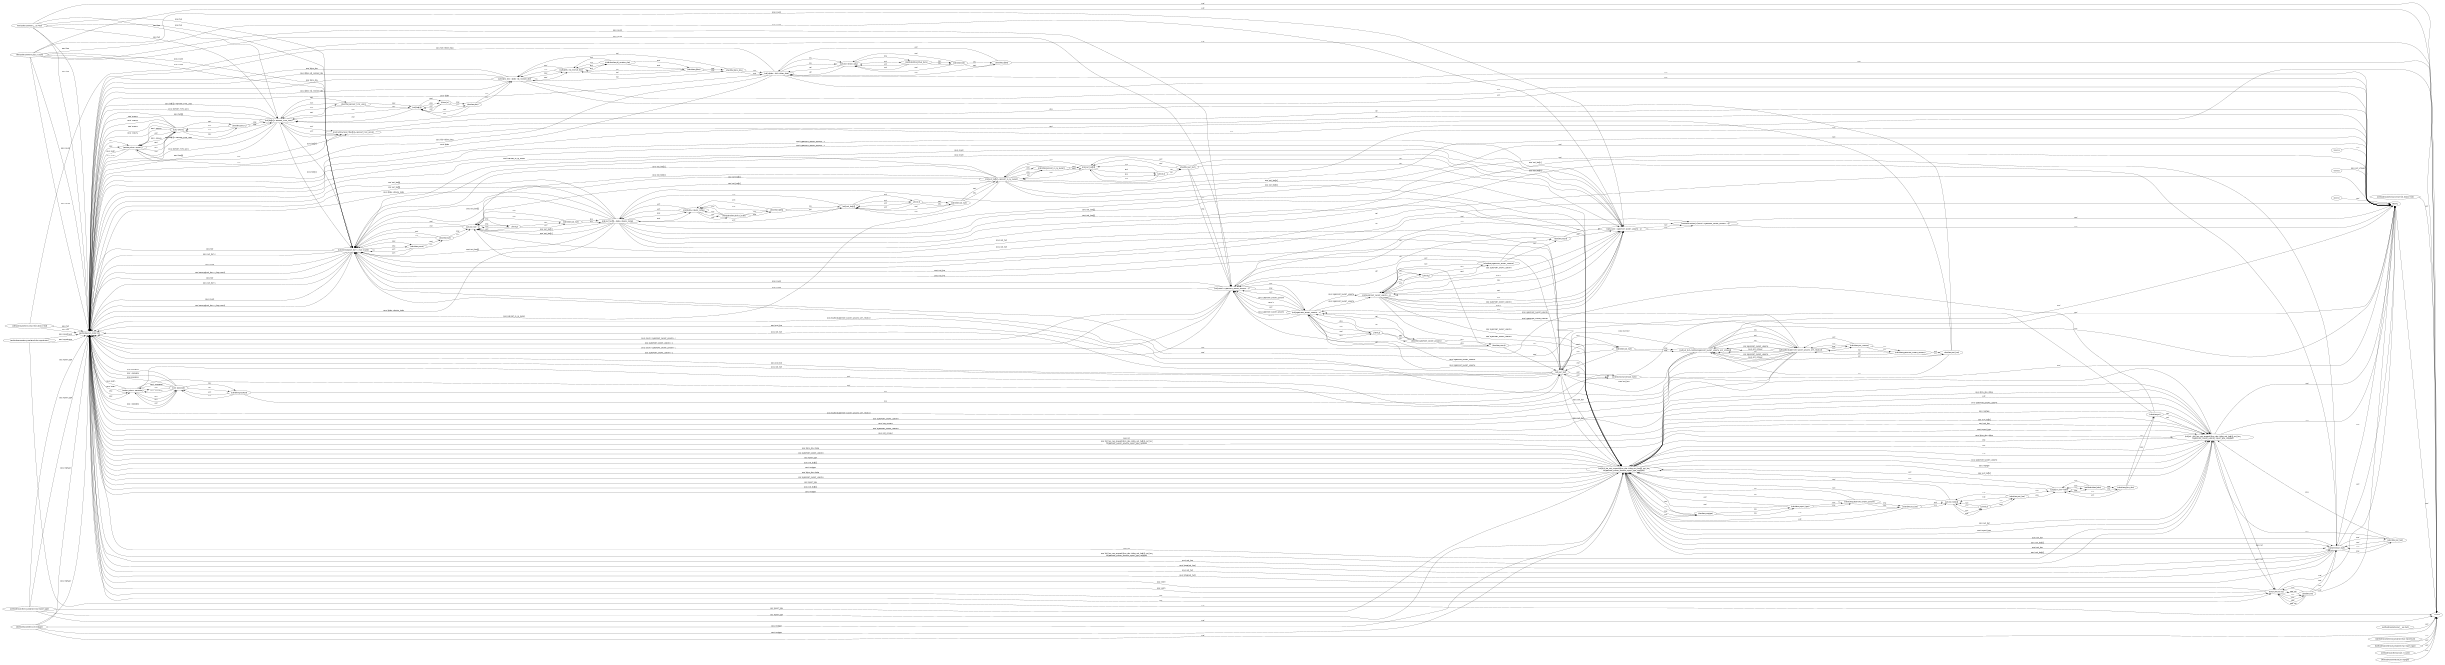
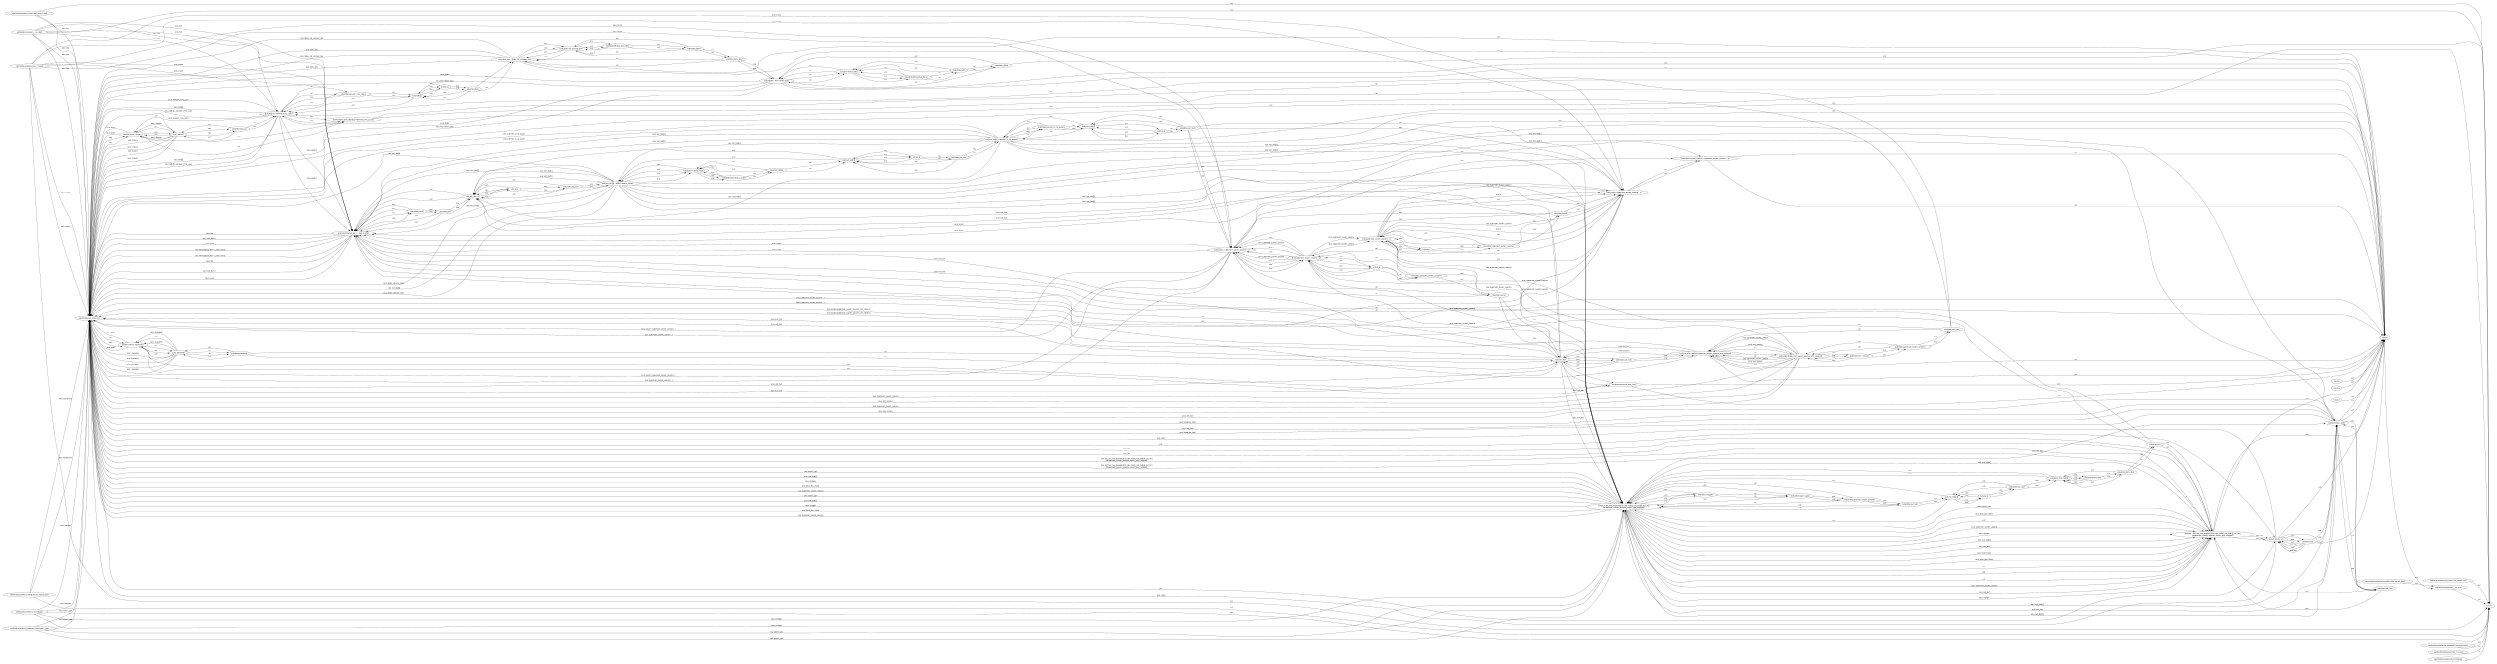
(617, 62) -> (617, 46)
(2358, 168) -> (2353, 397)
(2416, 409) -> (2390, 470)
(1233, 622) -> none
(2434, 635) -> (2417, 585)
